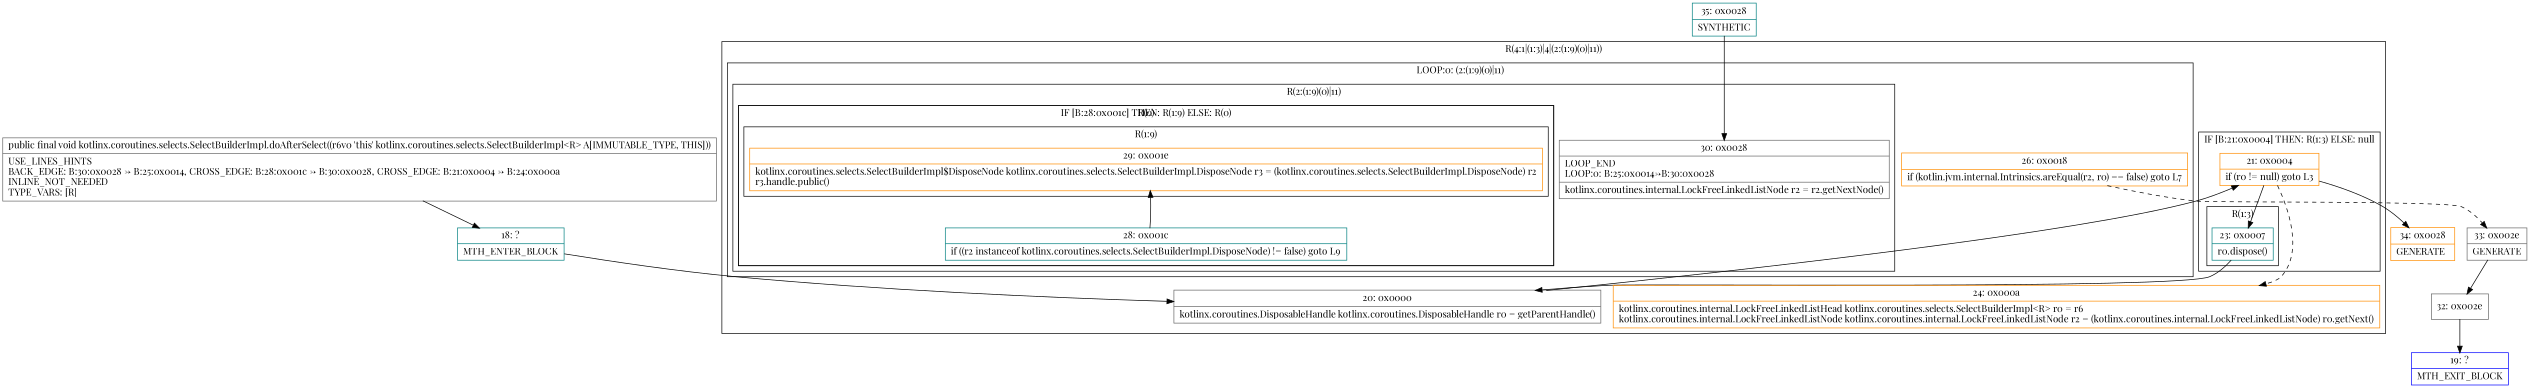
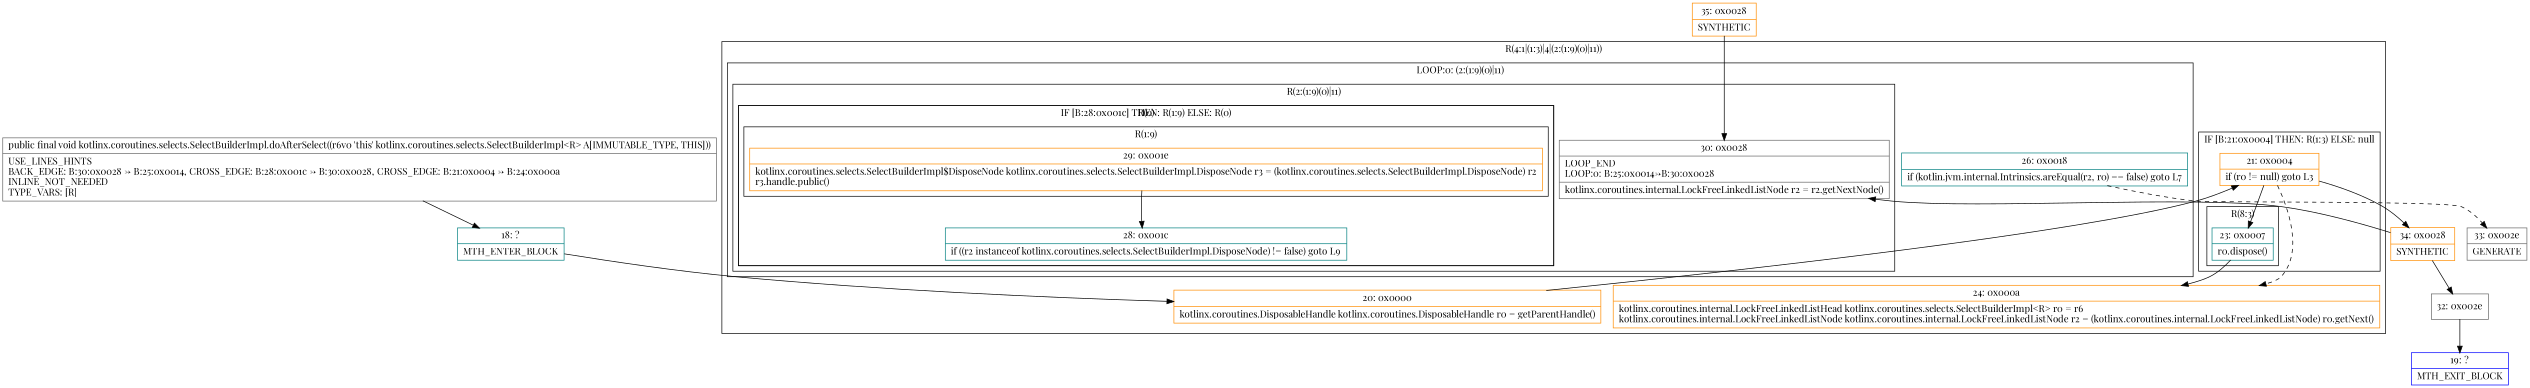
(1724, 20) -> (1724, 20)
(2045, 169) -> (2045, 169)
none -> (2135, 202)
(1151, 213) -> (1141, 206)
(2243, 214) -> (2243, 214)
(2421, 252) -> (2423, 252)
(2479, 274) -> (2441, 274)
(1890, 285) -> (2212, 276)
(1387, 307) -> (1387, 307)
